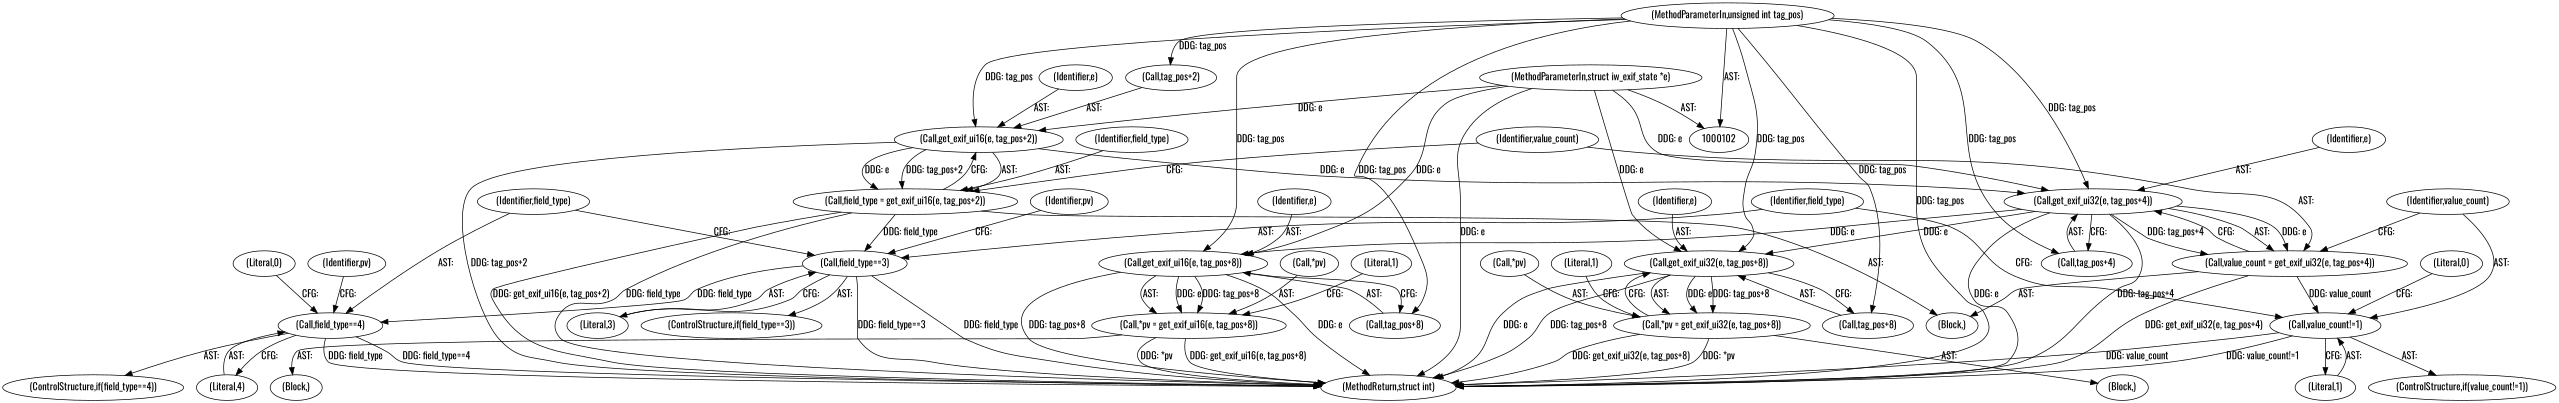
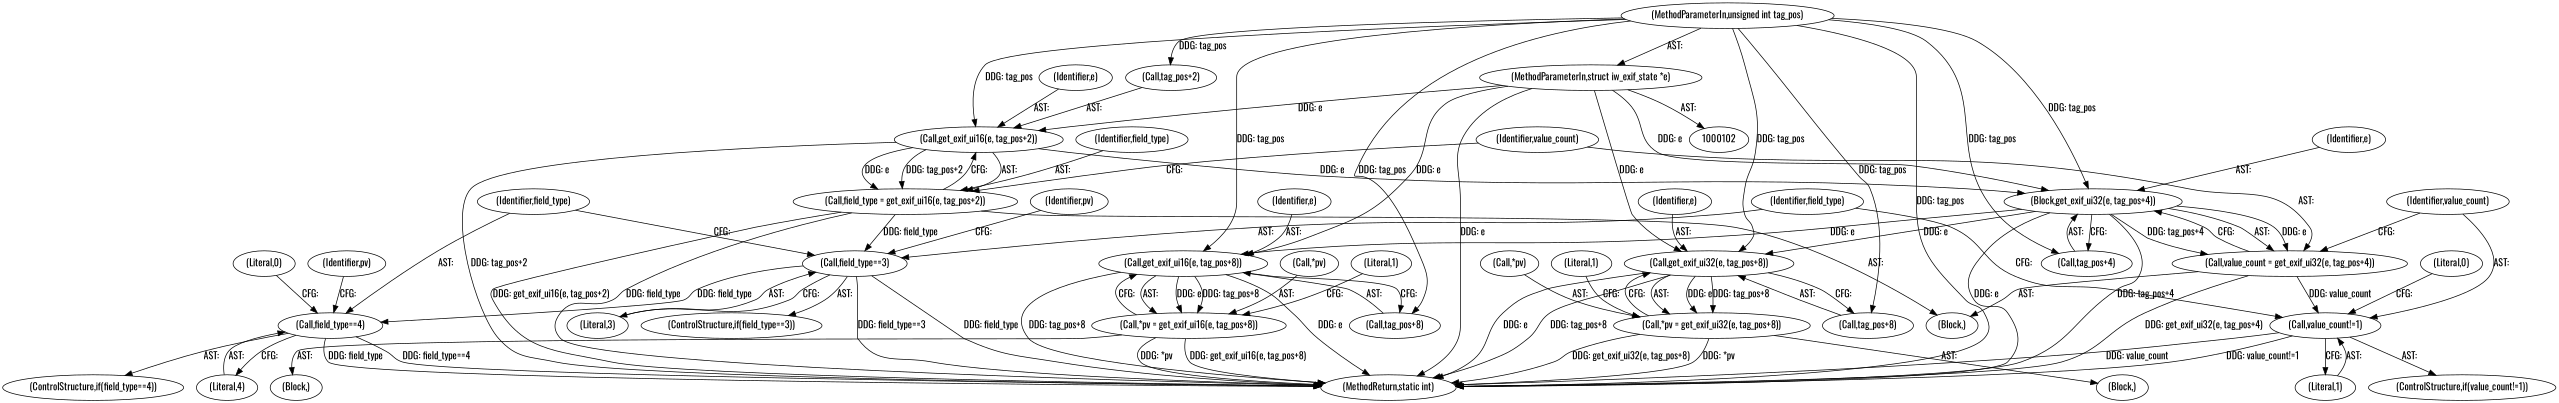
(1724, 74) -> (1663, 45)
(2093, 202) -> (2093, 202)
none -> (1117, 297)
(1388, 388) -> (1388, 388)
